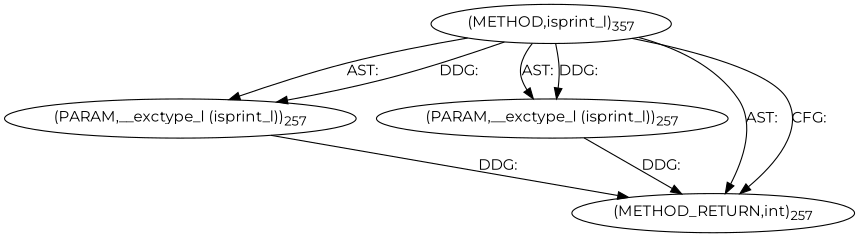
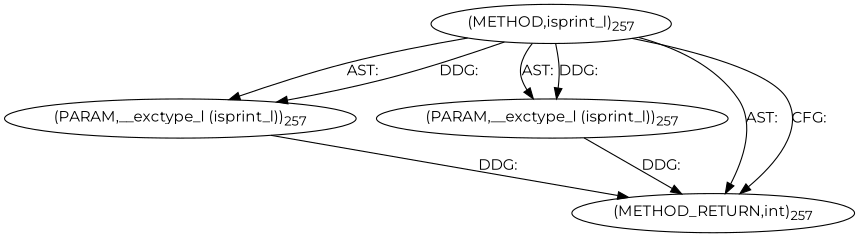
(624, 22) -> (624, 22)
